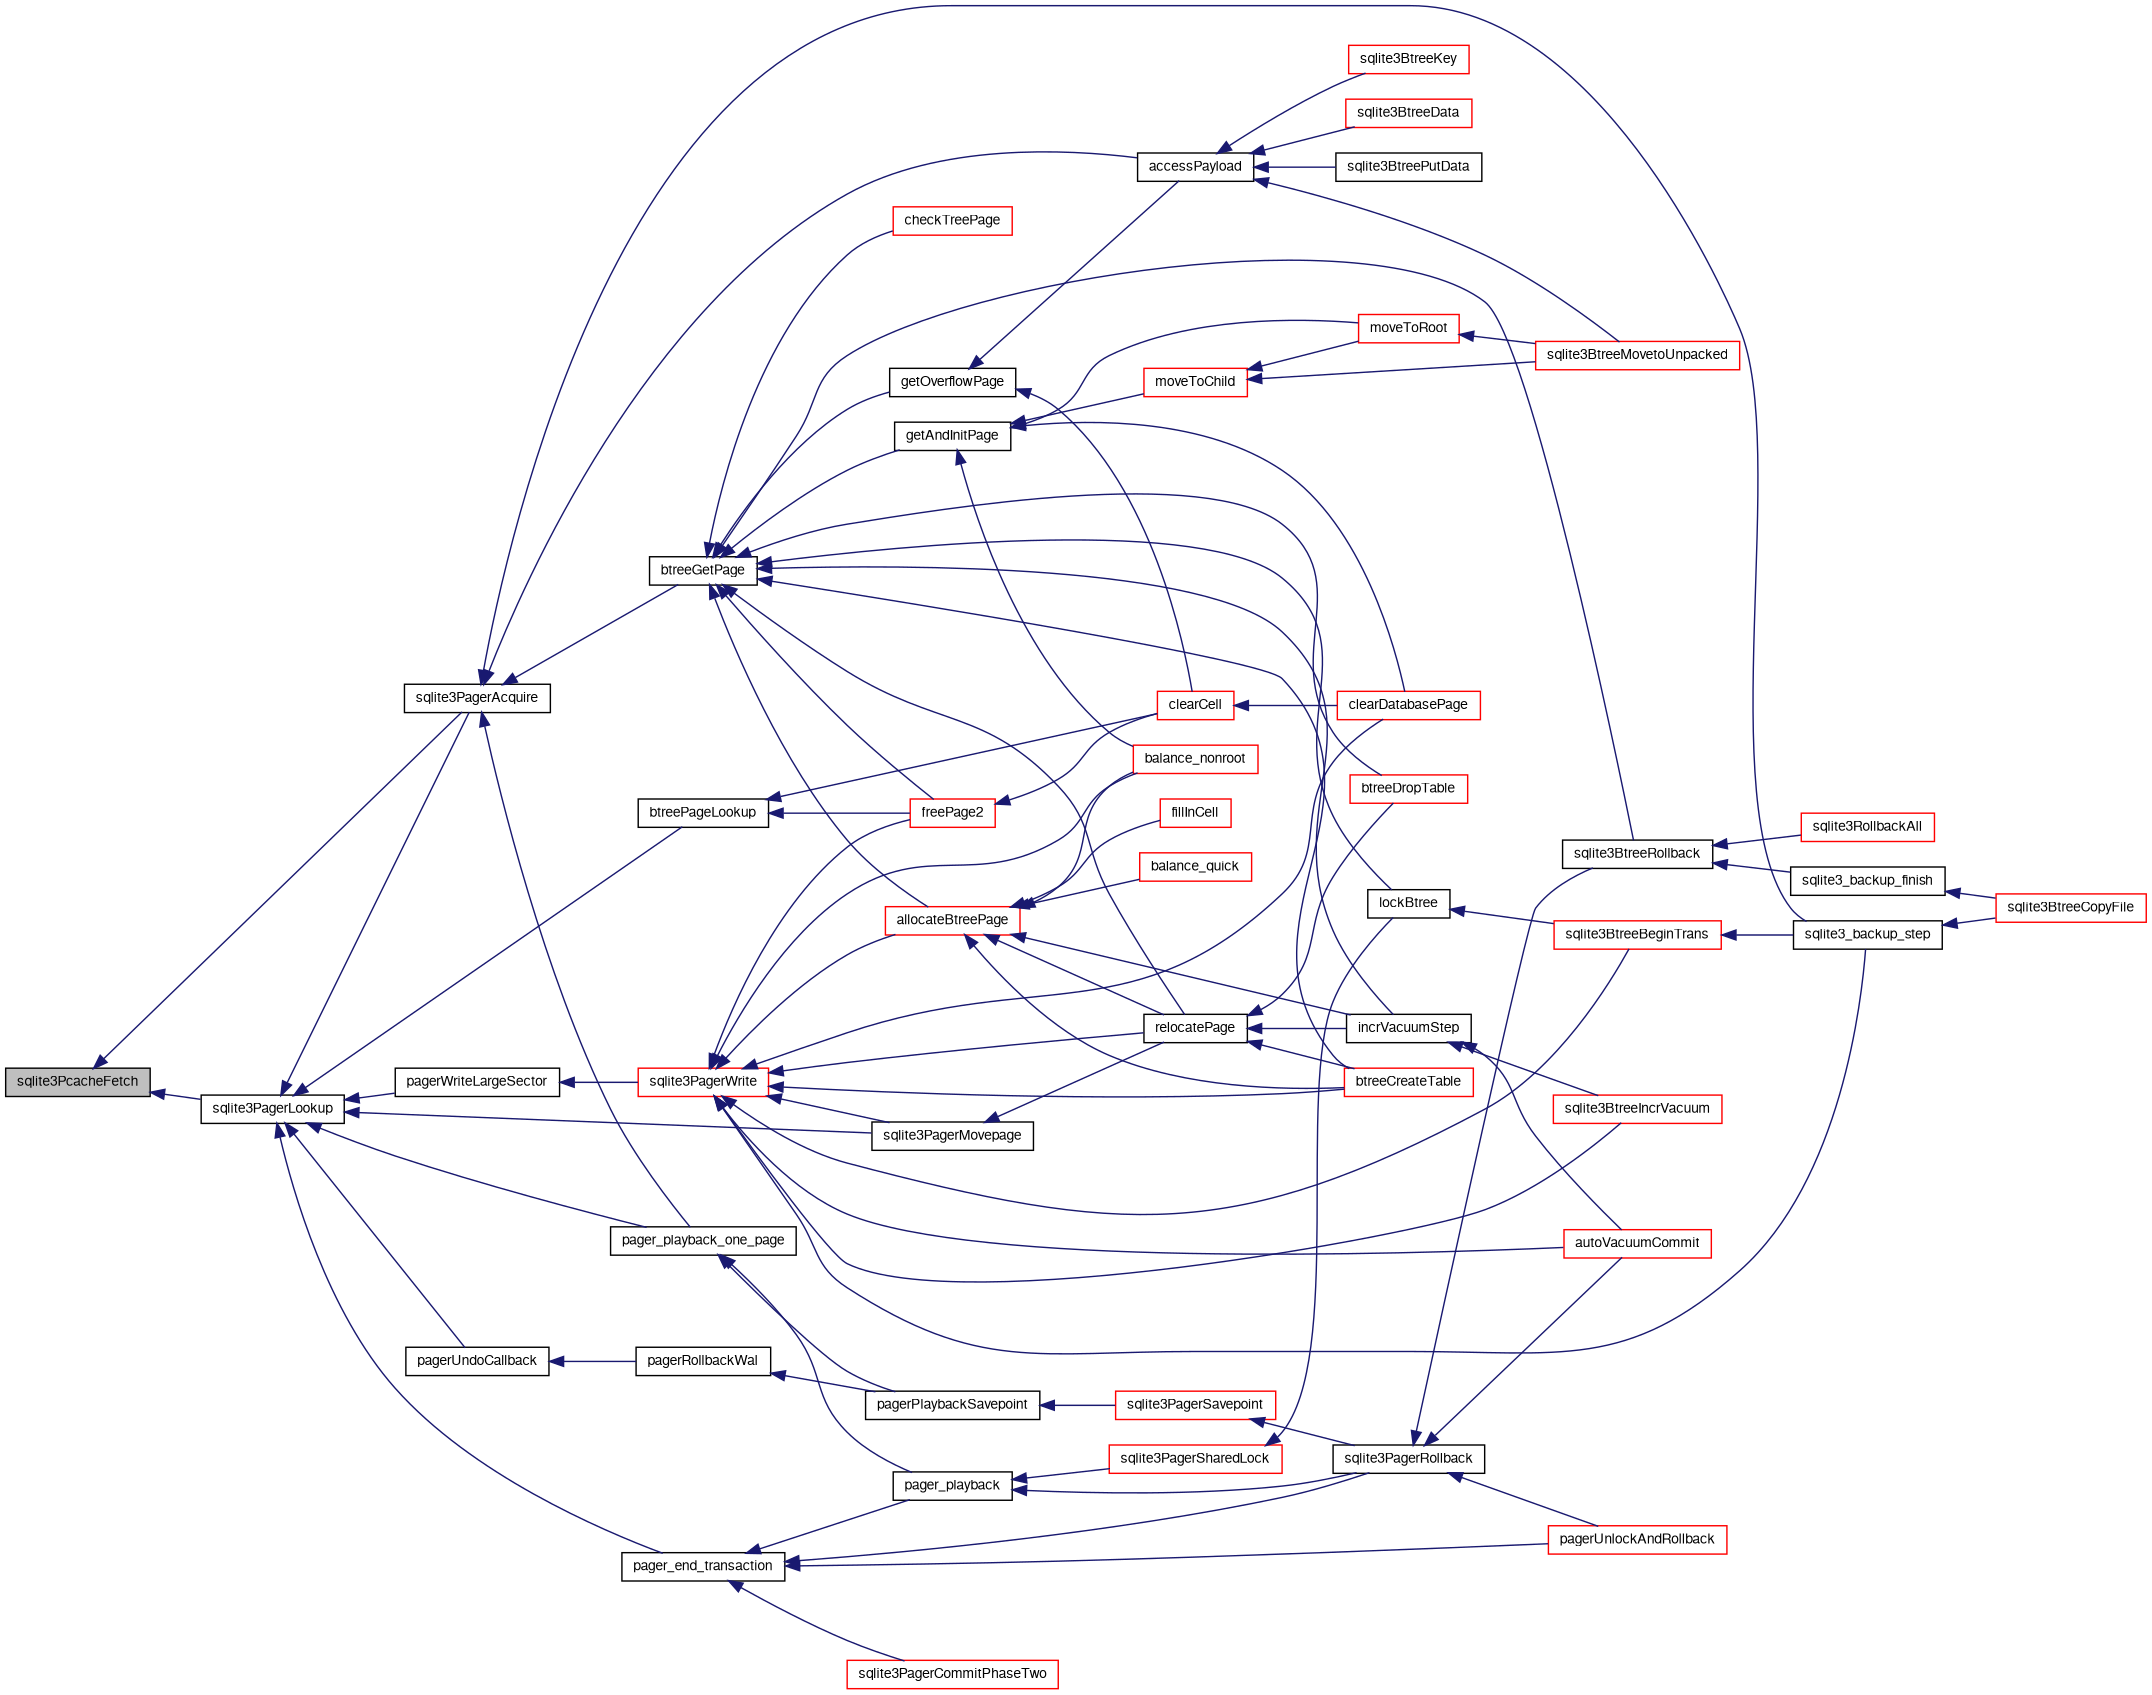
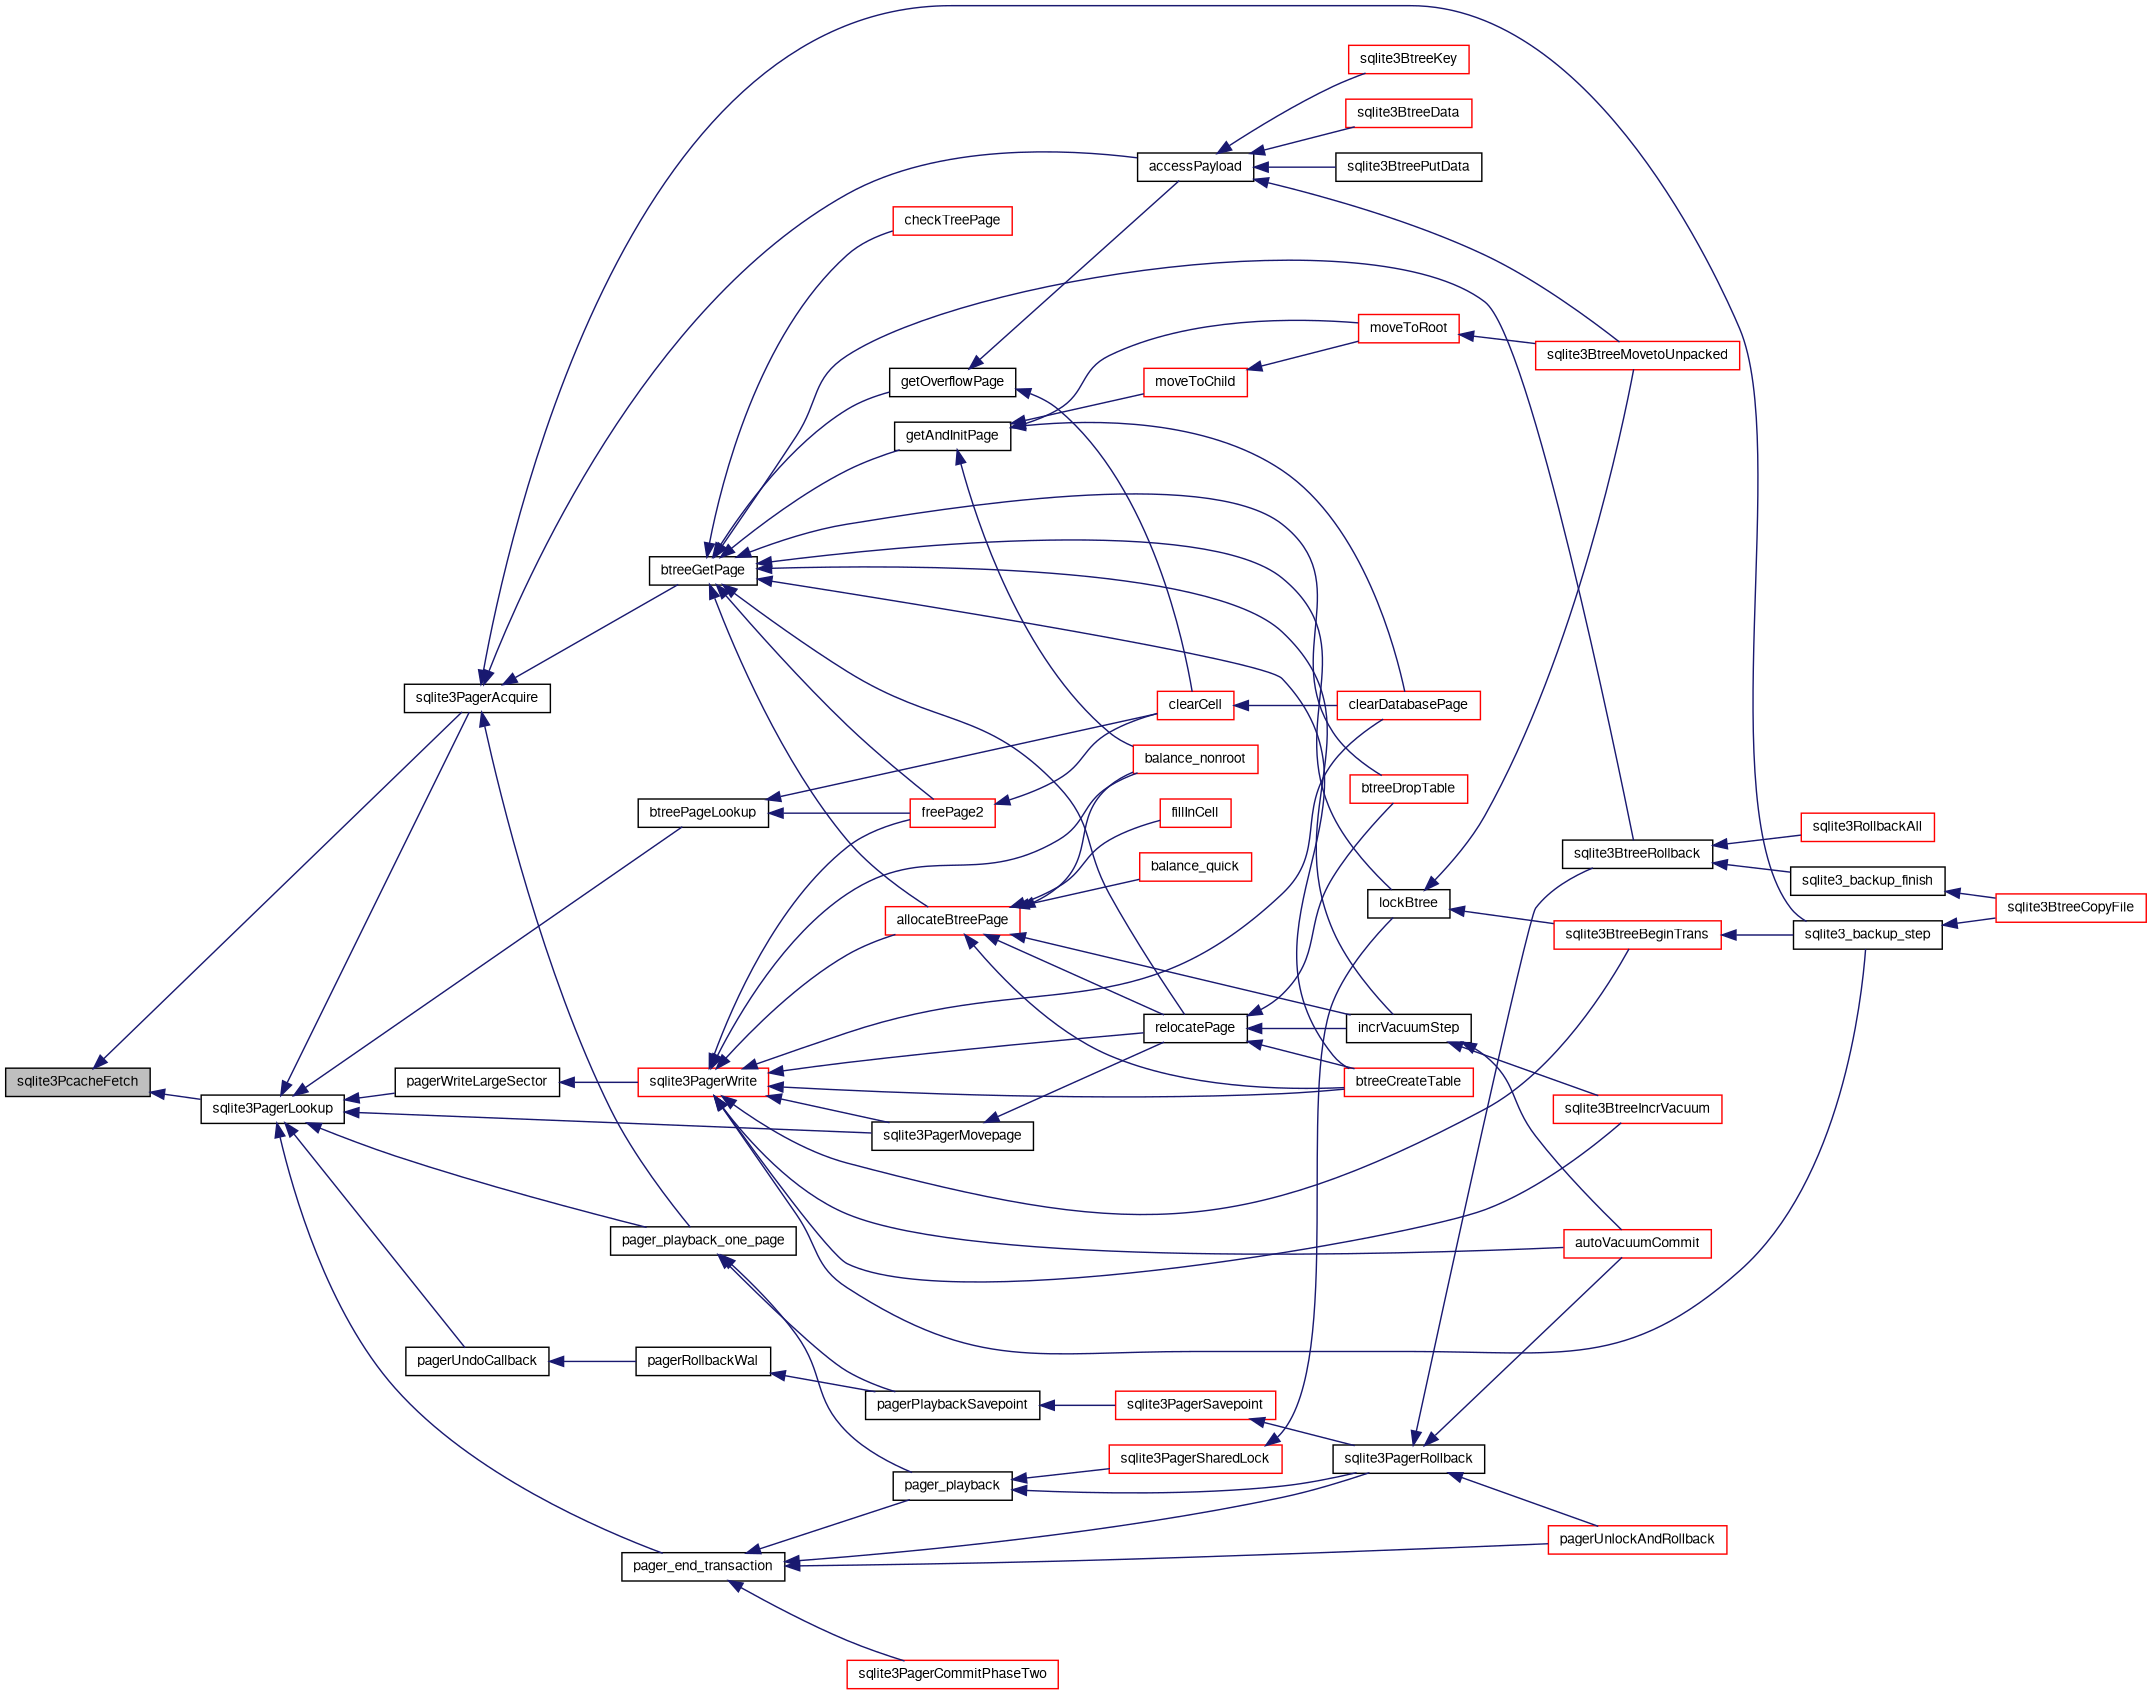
(1399, 370) -> (1562, 637)
